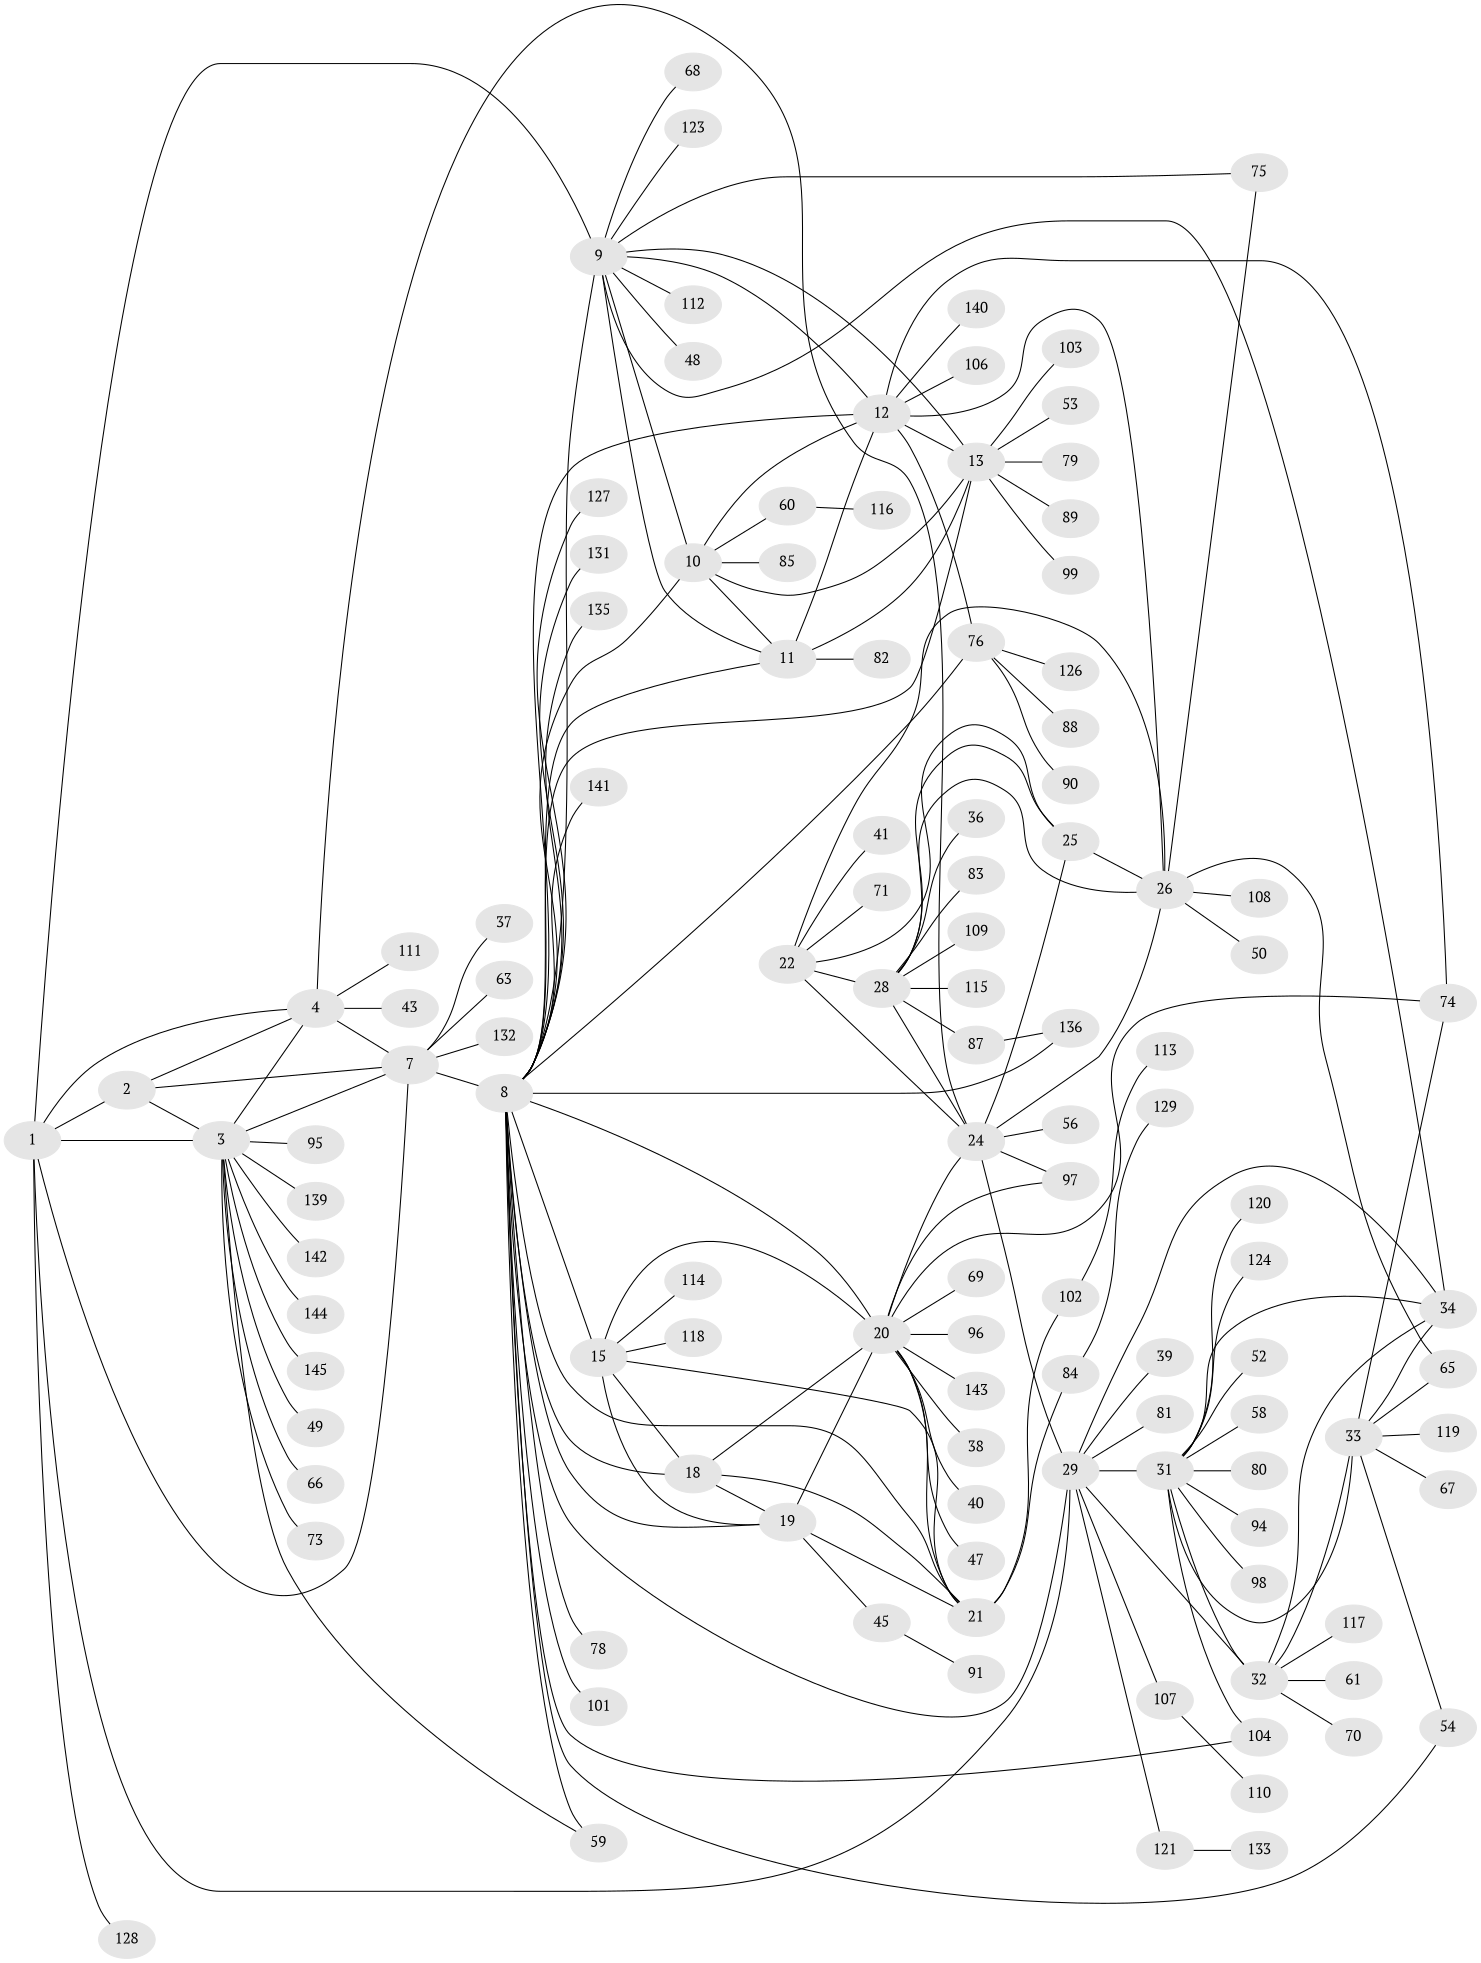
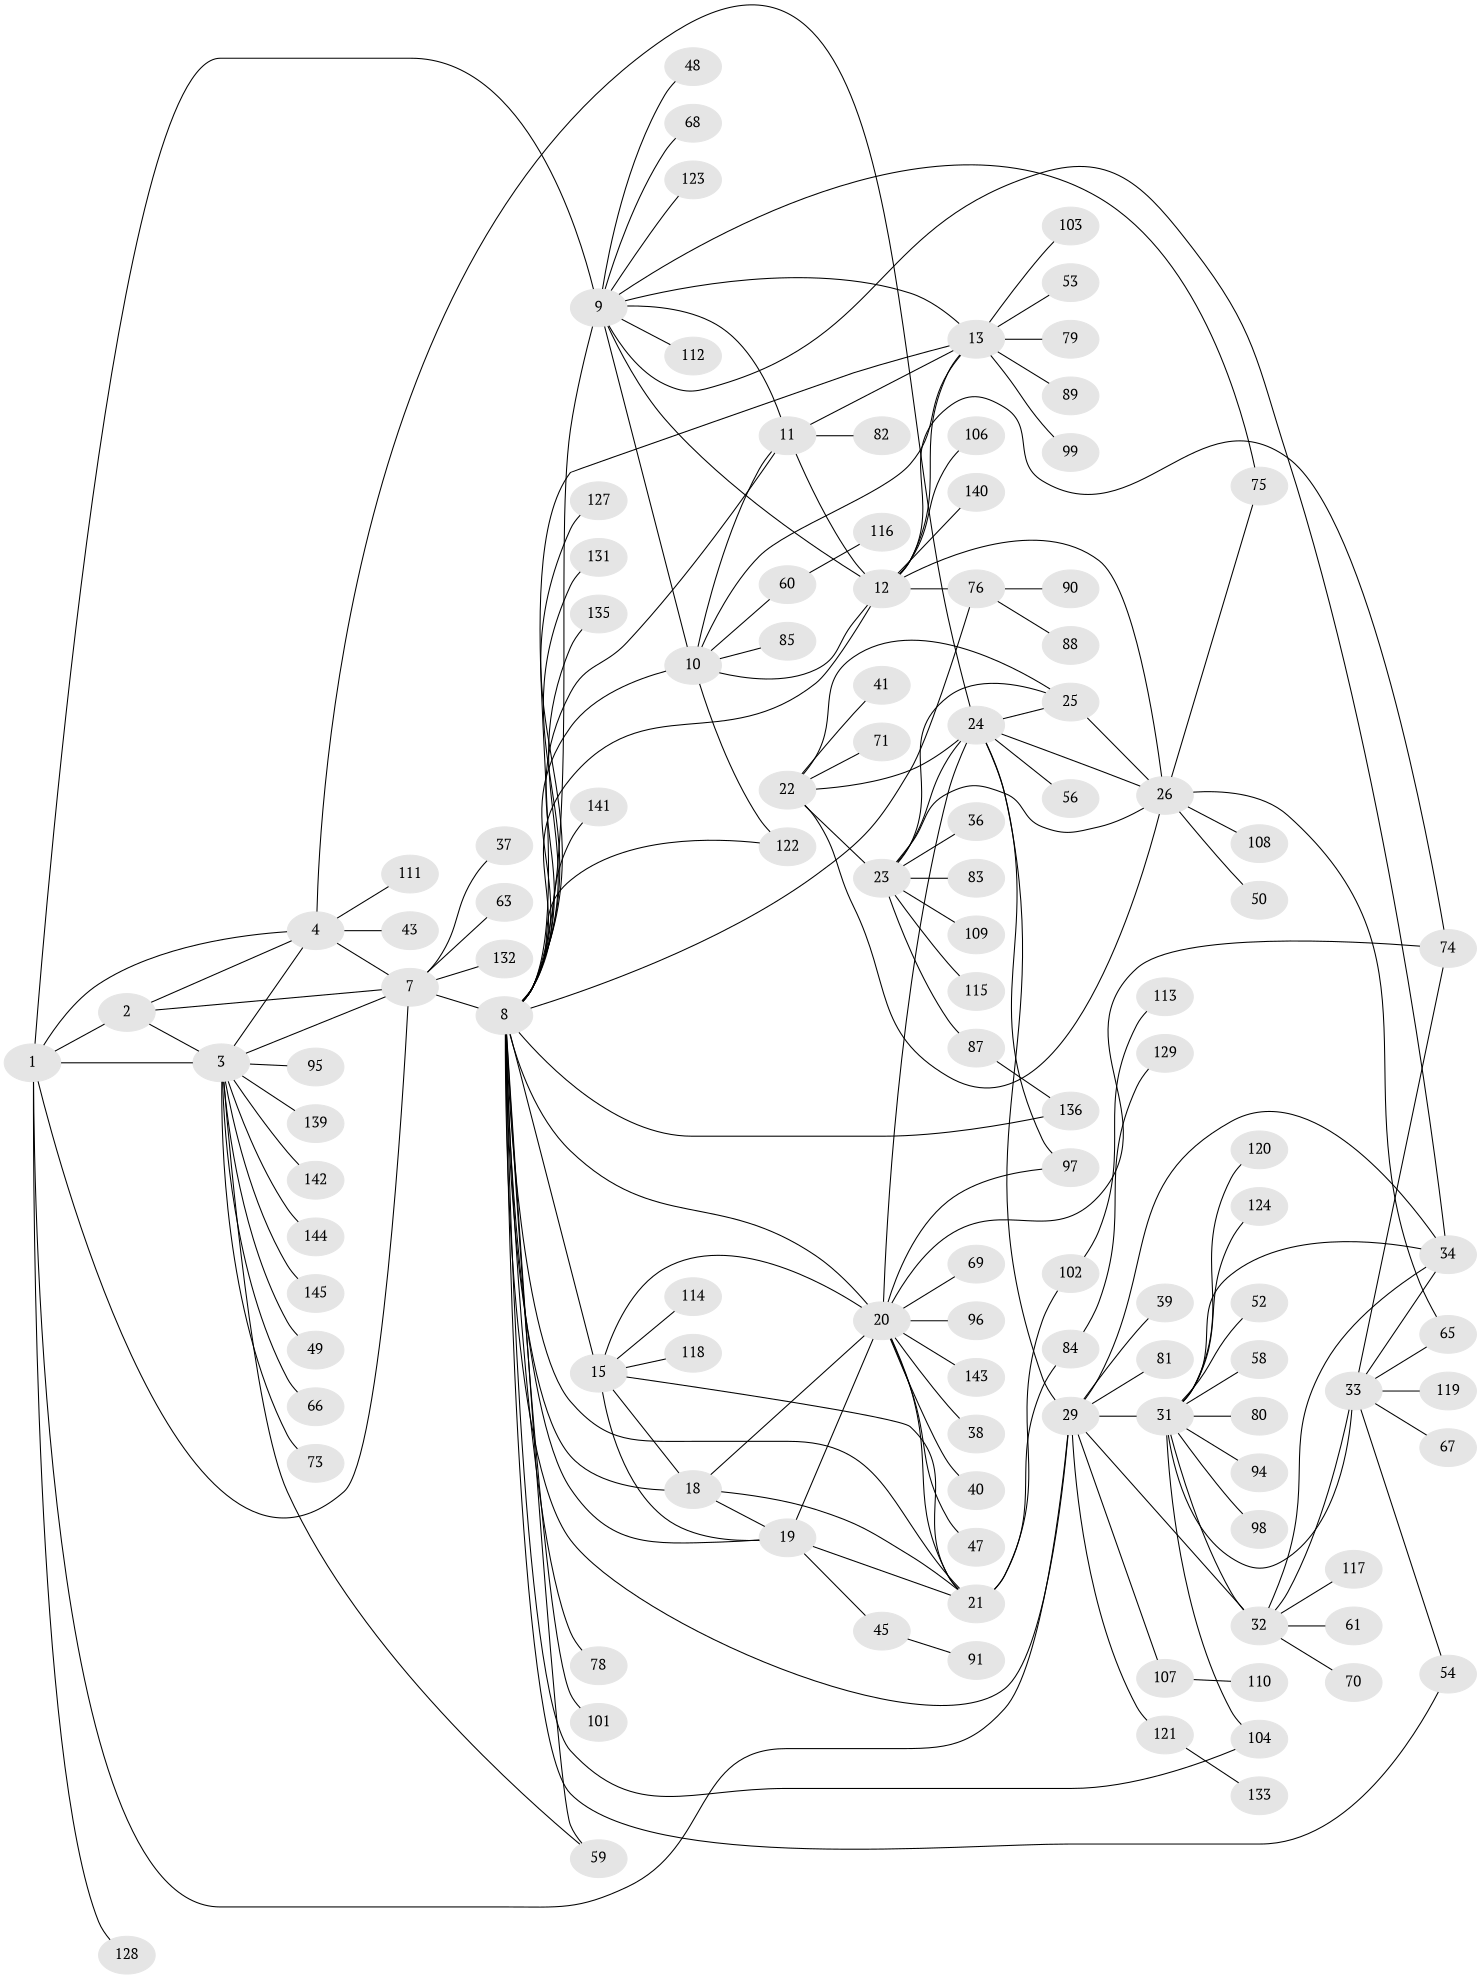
(1071, 672) -> none
none -> (788, 847)
(882, 988) -> (882, 878)
